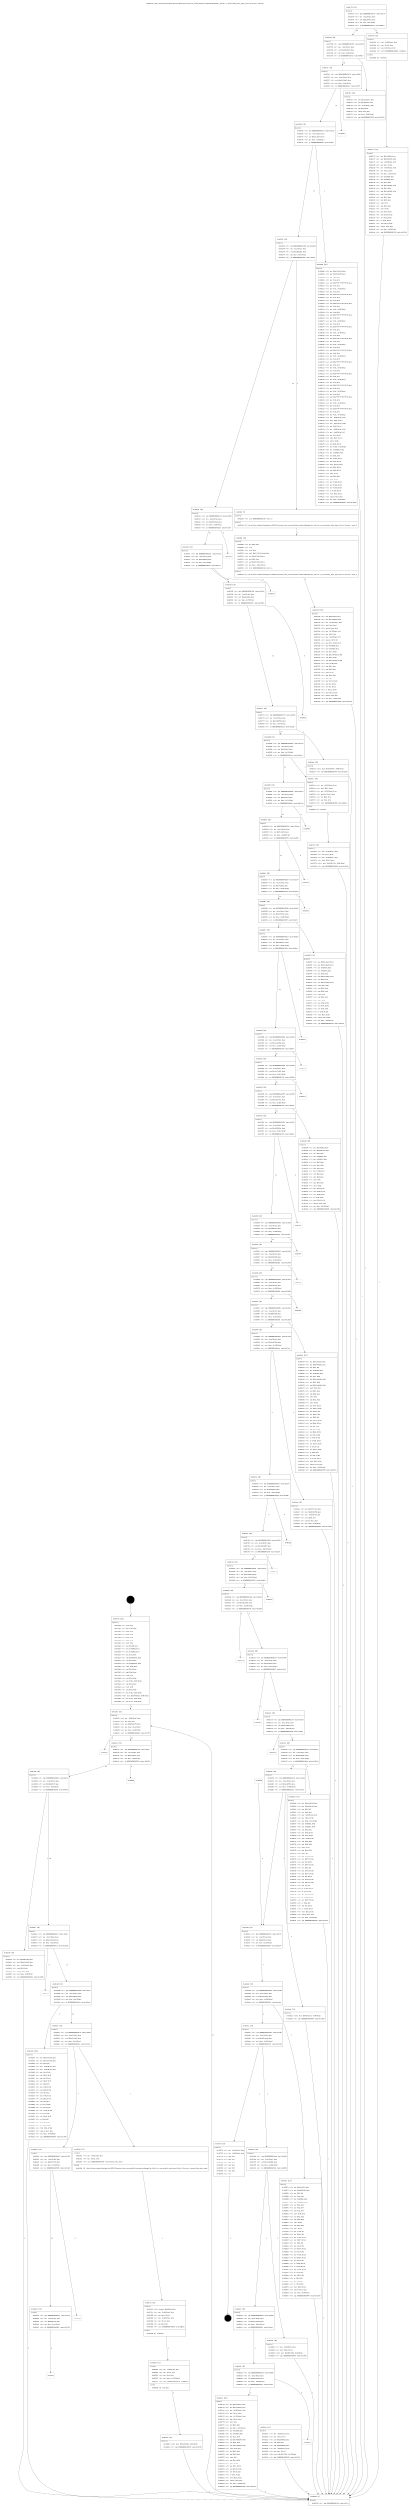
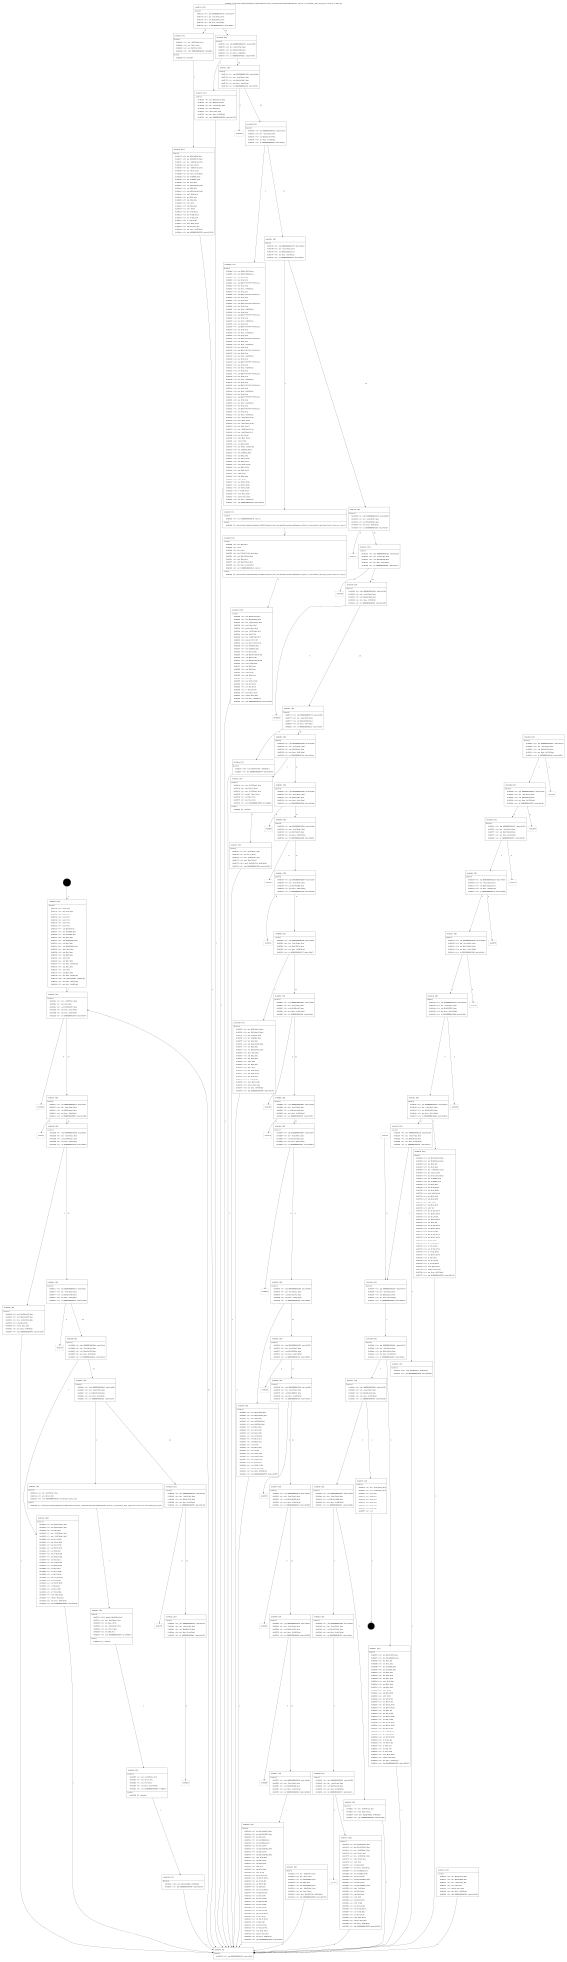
(271, 1339) -> none
